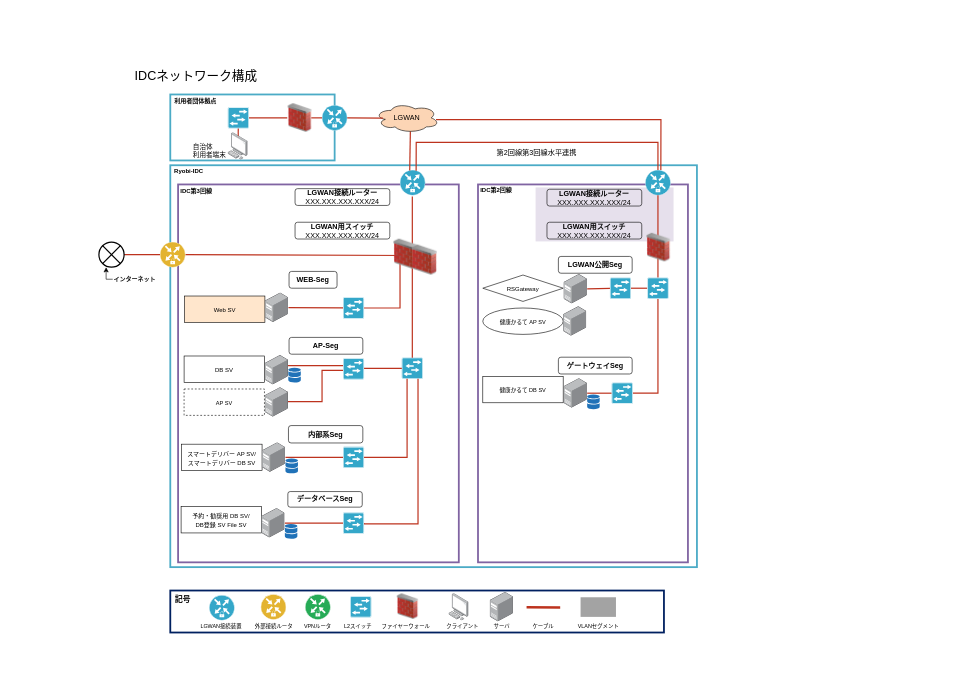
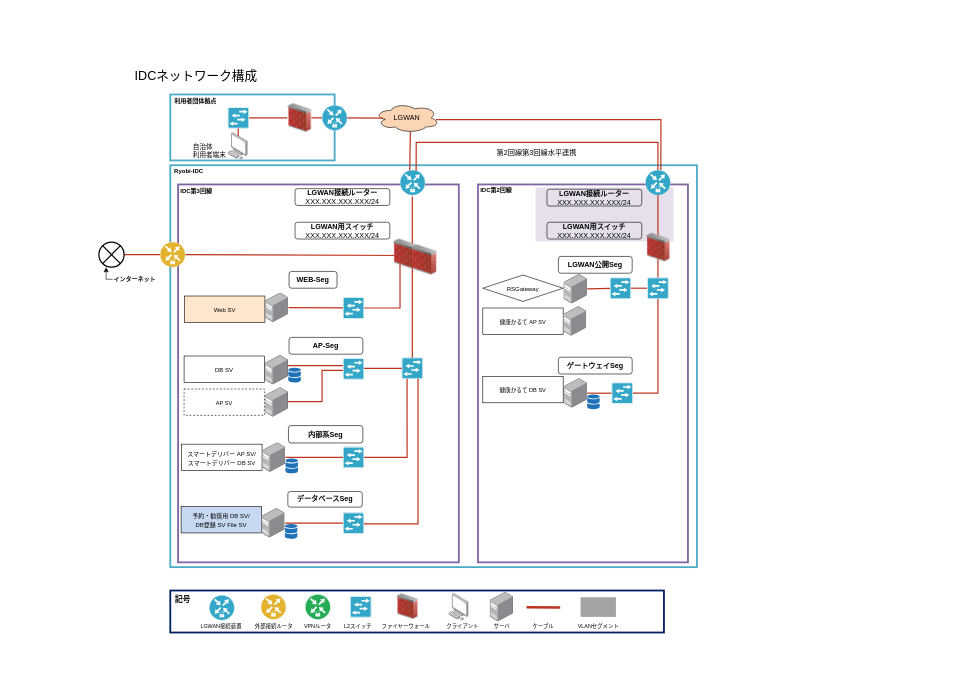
(523, 321) -> (523, 321)
(221, 520) -> (221, 520)
